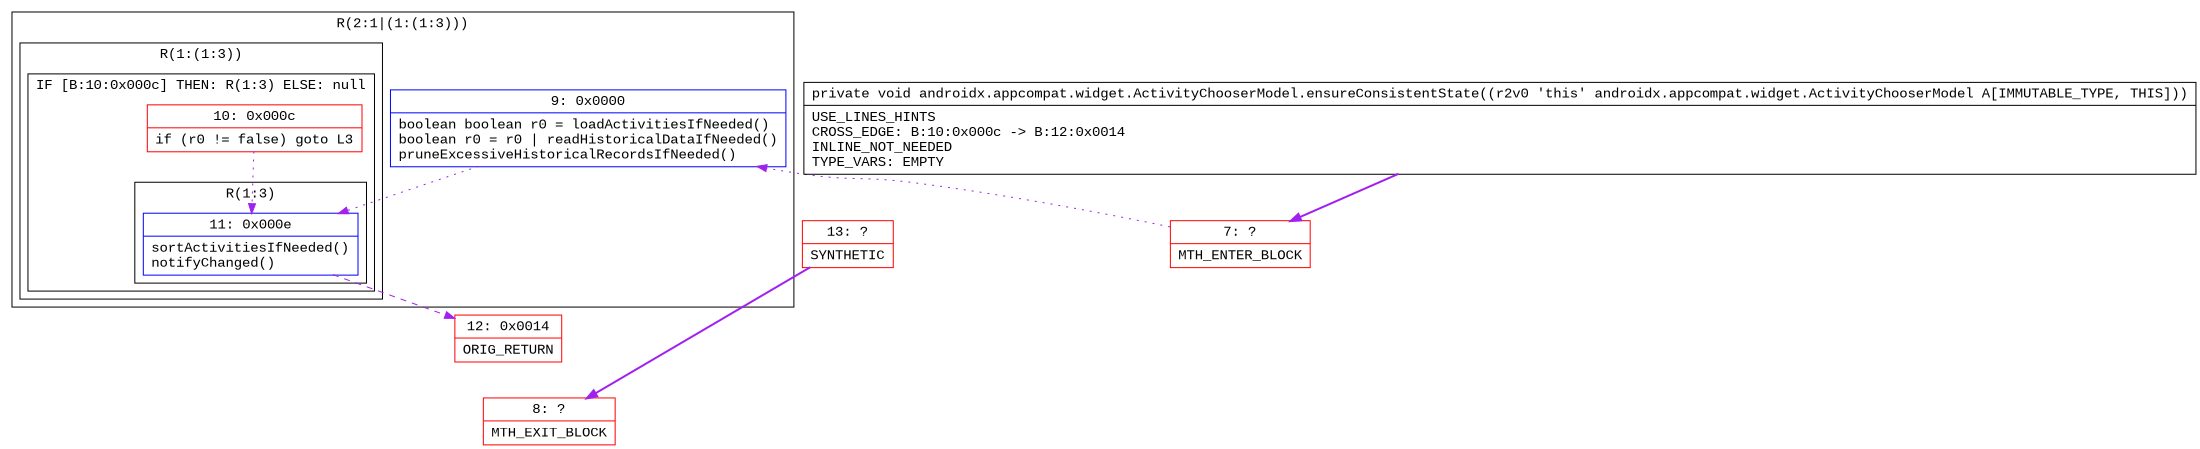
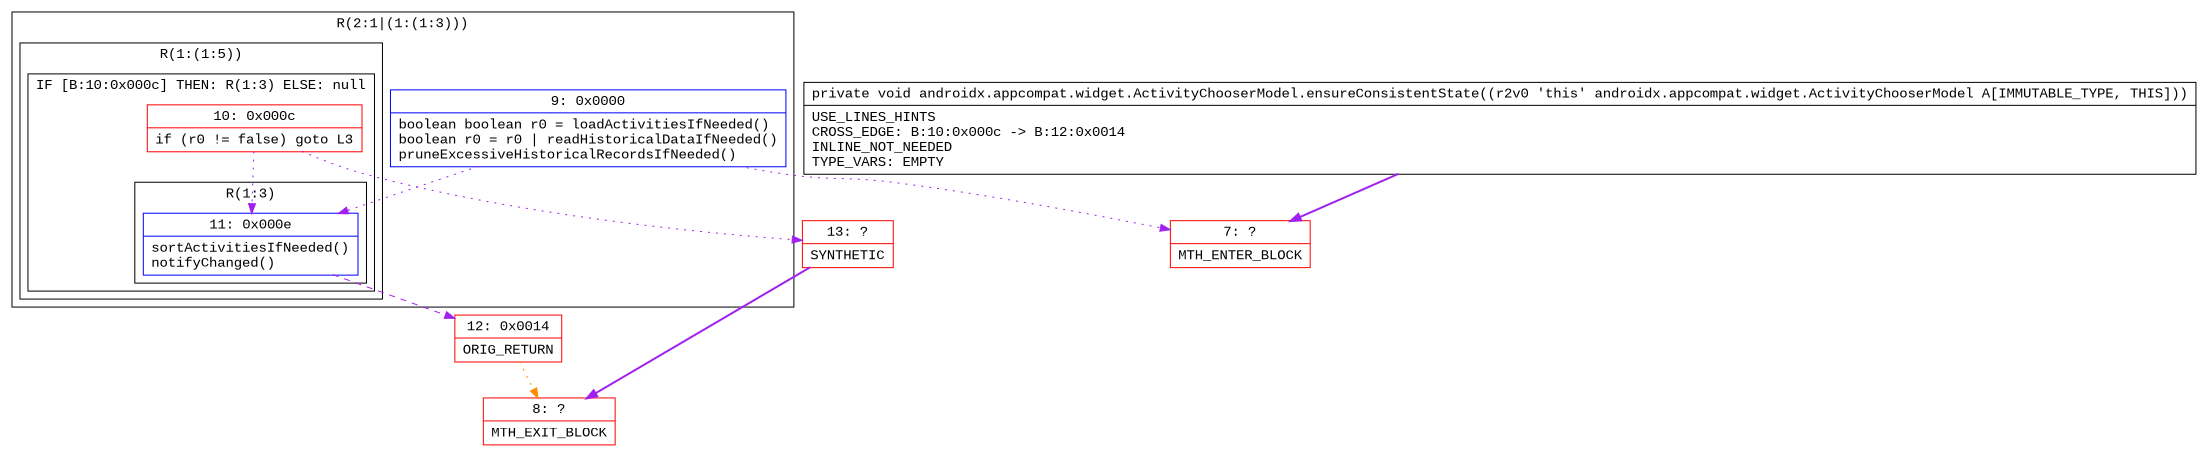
(201, 54) -> (201, 54)
(969, 191) -> (950, 190)
none -> (544, 211)
none -> (527, 376)
